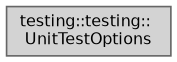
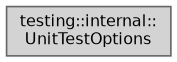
(89, 31) -> (89, 31)
